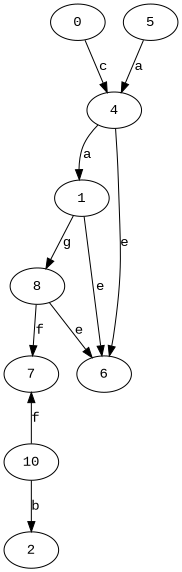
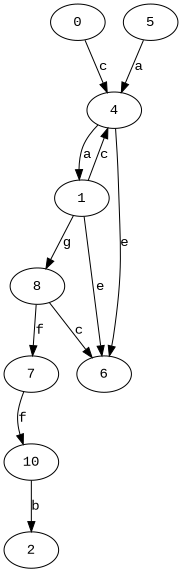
none -> (96, 159)
(79, 330) -> (79, 330)
(31, 423) -> (18, 413)
